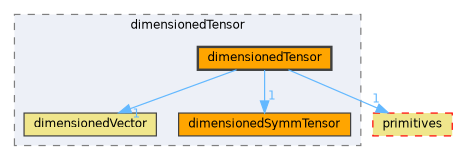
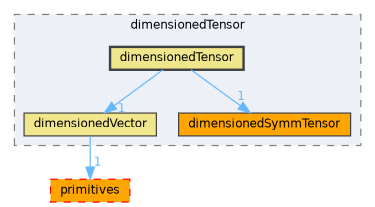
(265, 58) -> (177, 58)
(333, 89) -> (90, 153)
(413, 124) -> (90, 191)
